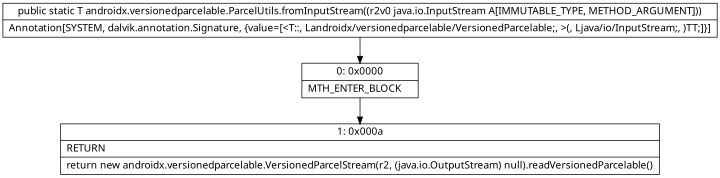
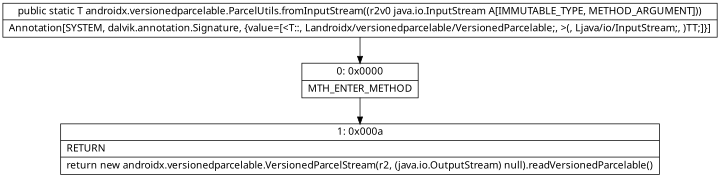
(355, 89) -> (360, 89)
